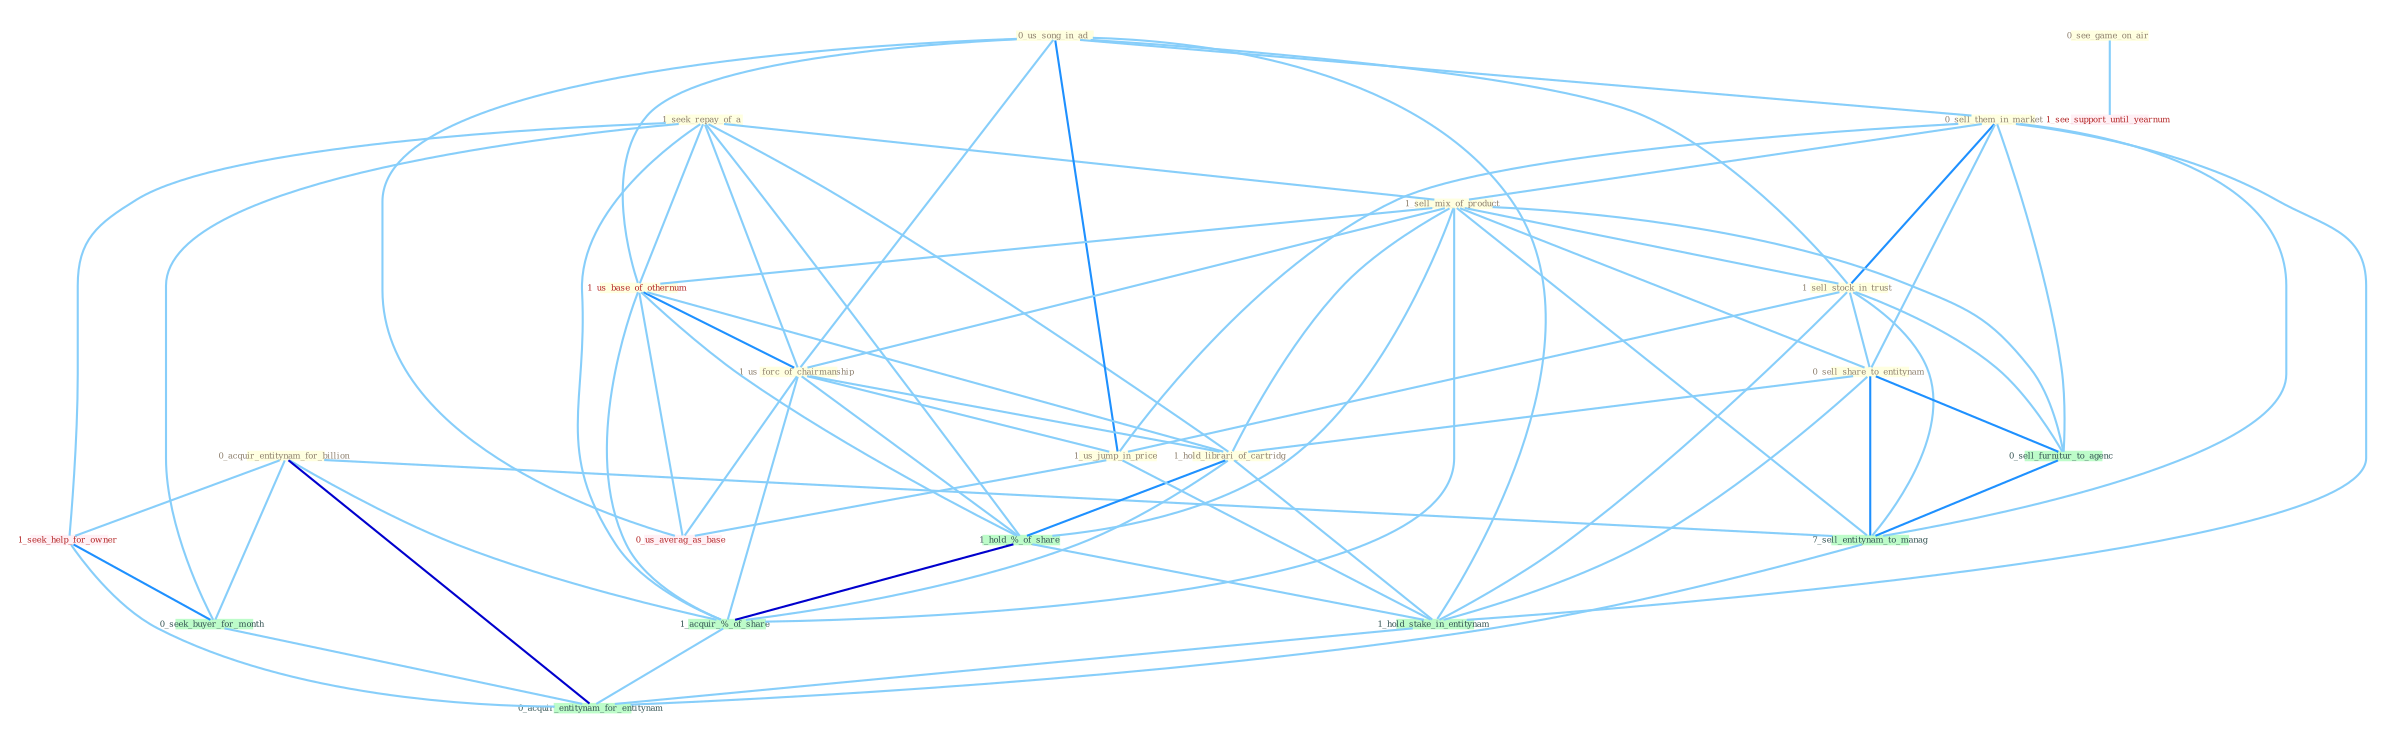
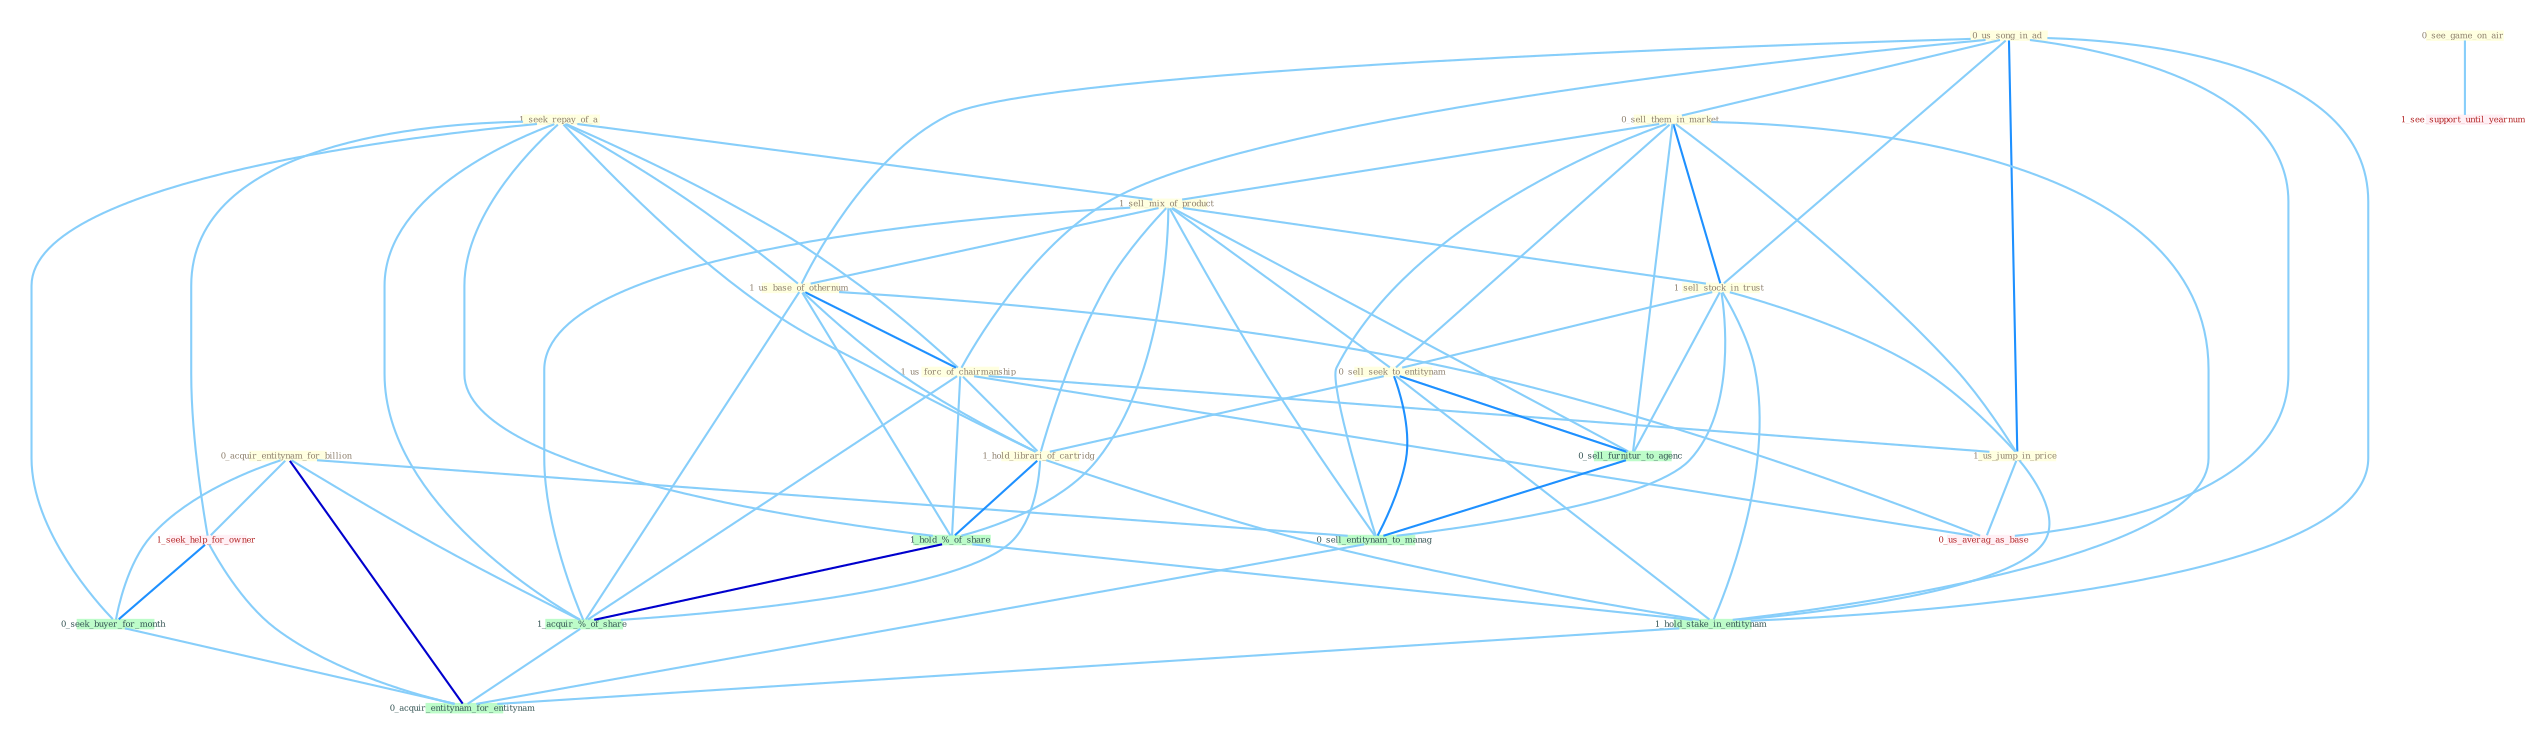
(639, 288) -> (801, 288)
(1126, 288) -> none
(1870, 372) -> (1393, 372)
(1870, 540) -> (1376, 540)
